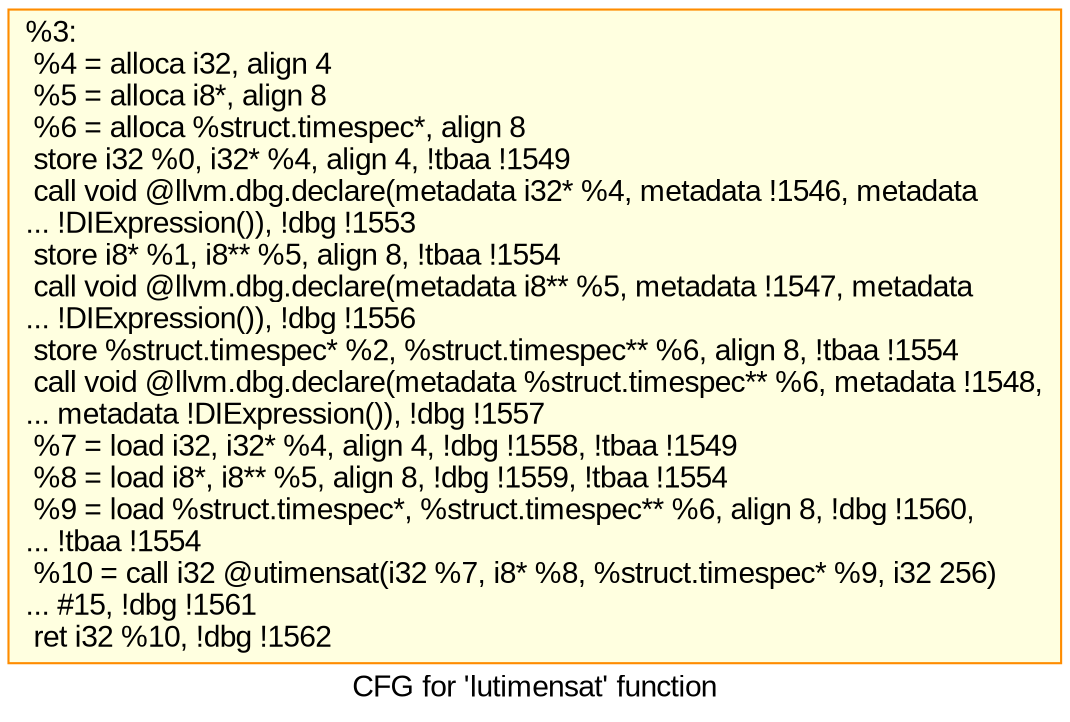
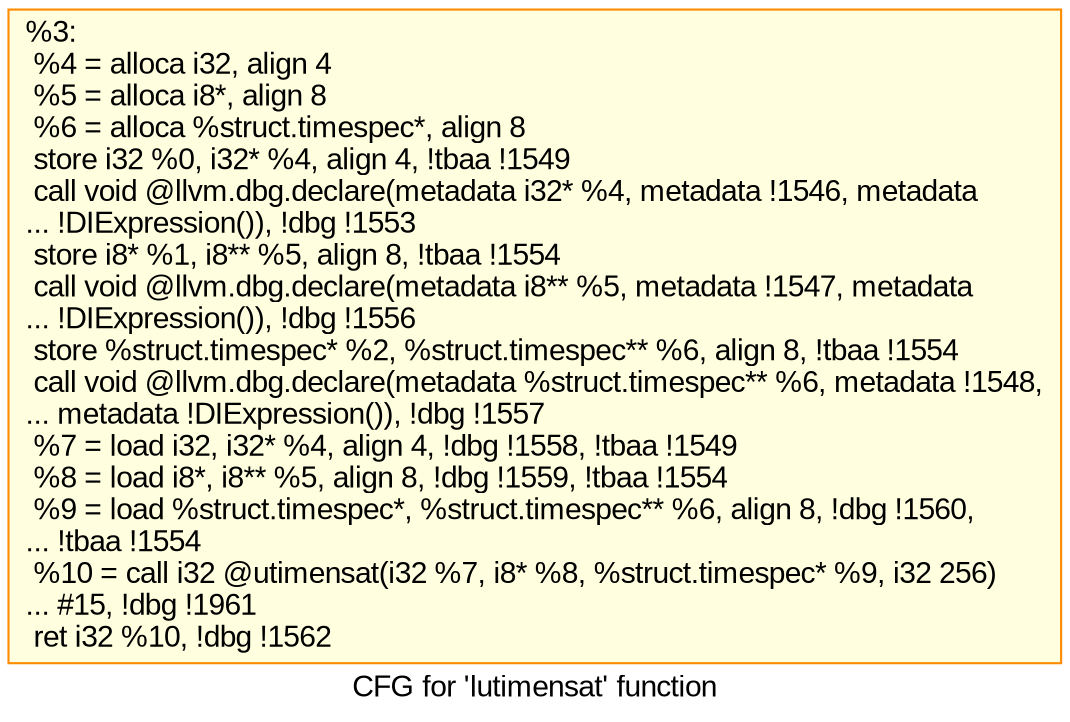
(141, 606) -> (141, 606)
